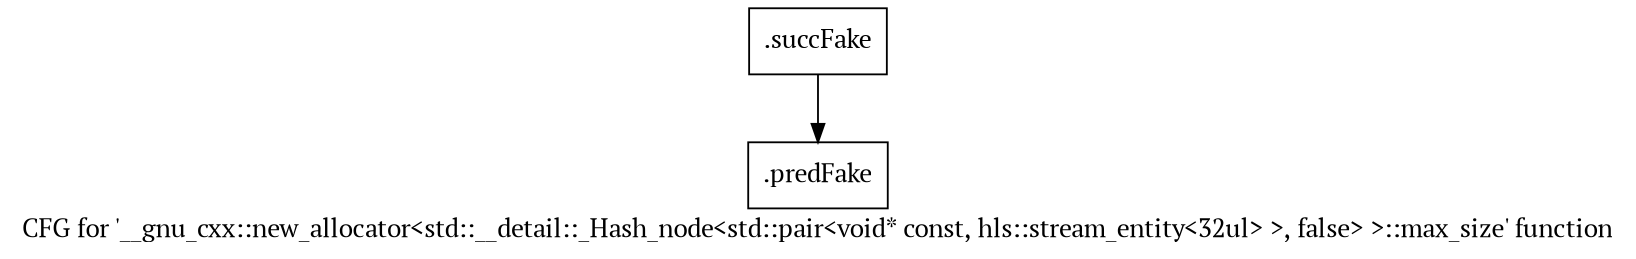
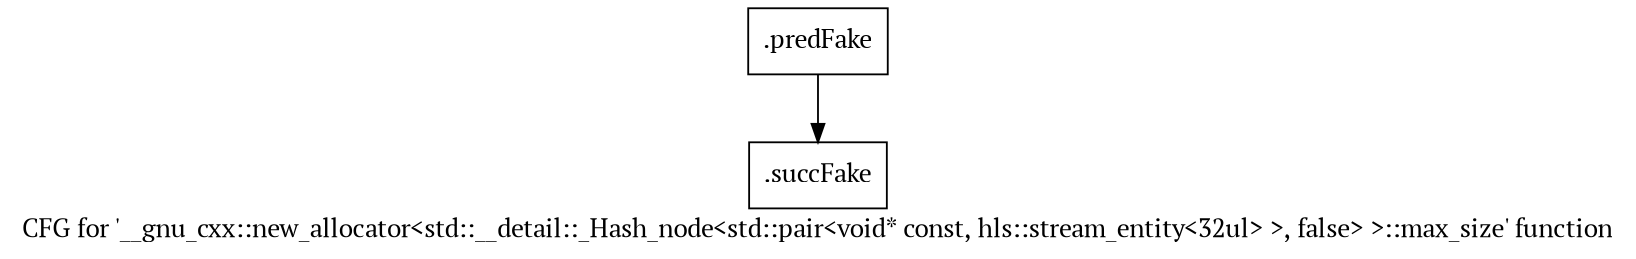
(818, 99) -> (818, 99)
